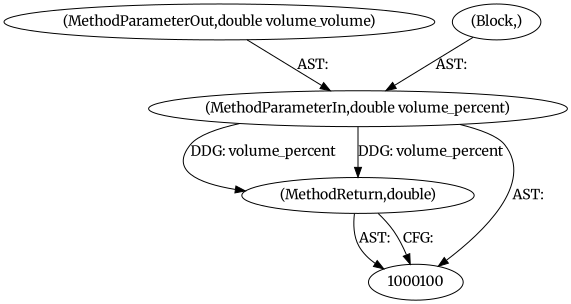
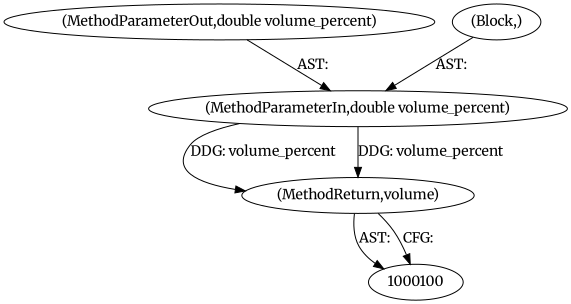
(219, 22) -> (219, 22)
(510, 189) -> none
(358, 195) -> (358, 195)
